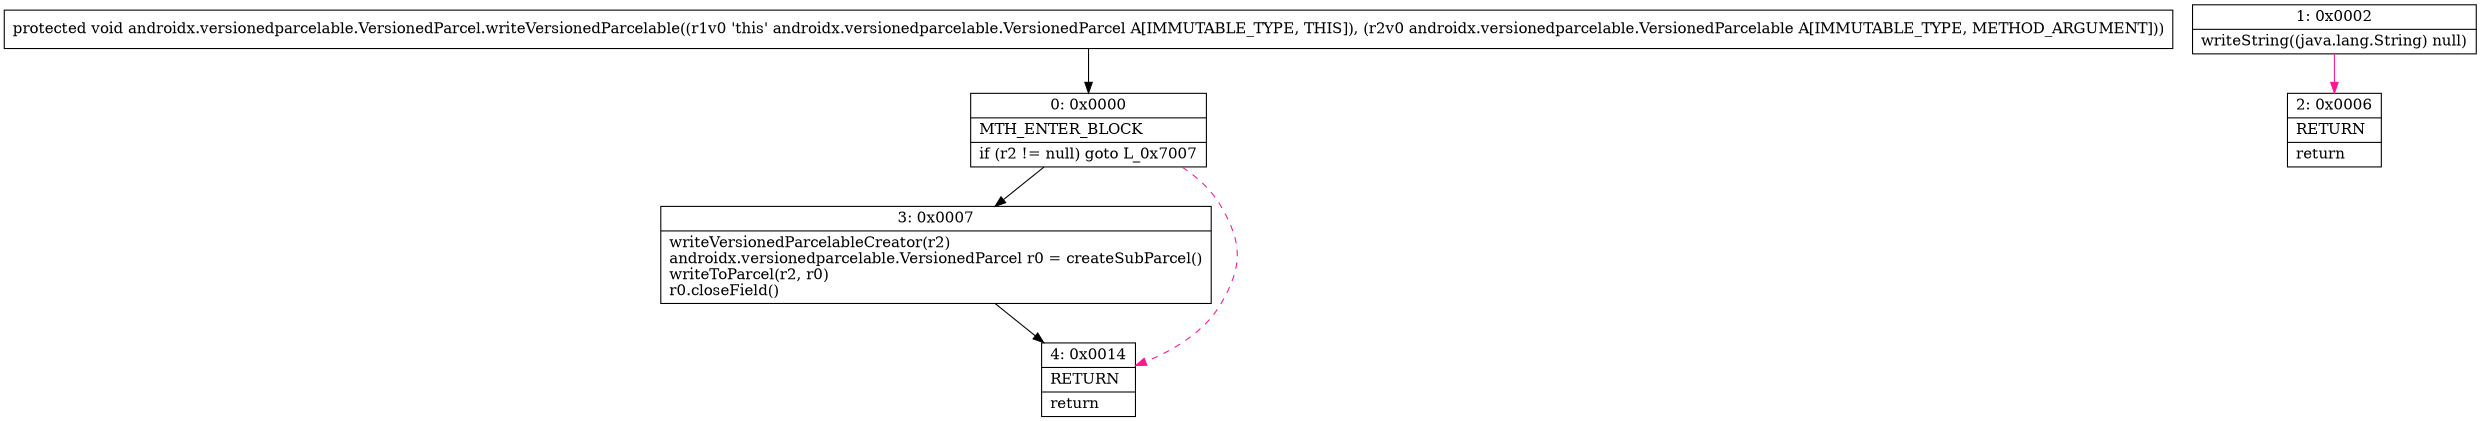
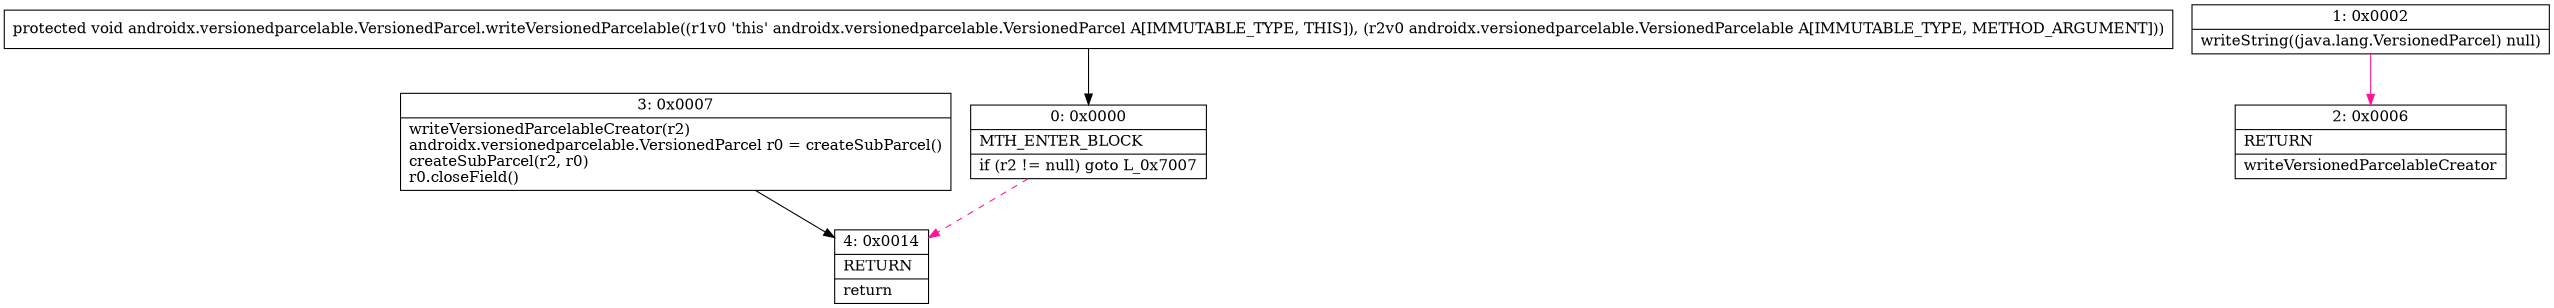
(2334, 41) -> (2371, 41)
(2321, 154) -> (2371, 166)
(1024, 183) -> none
(749, 275) -> (499, 162)
